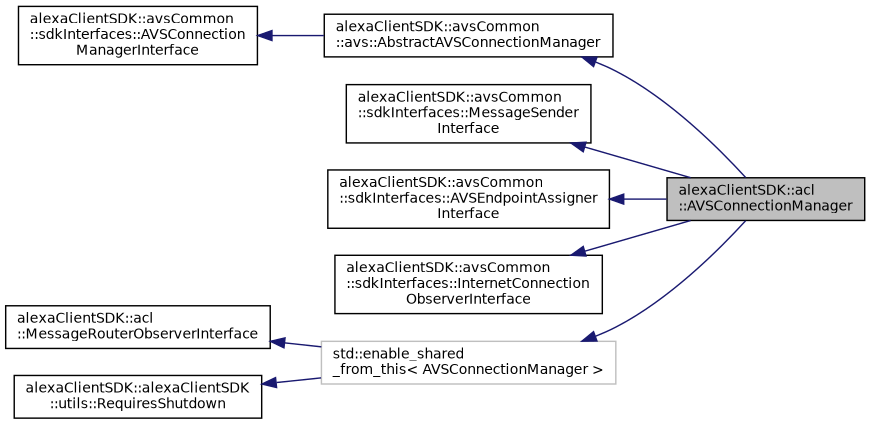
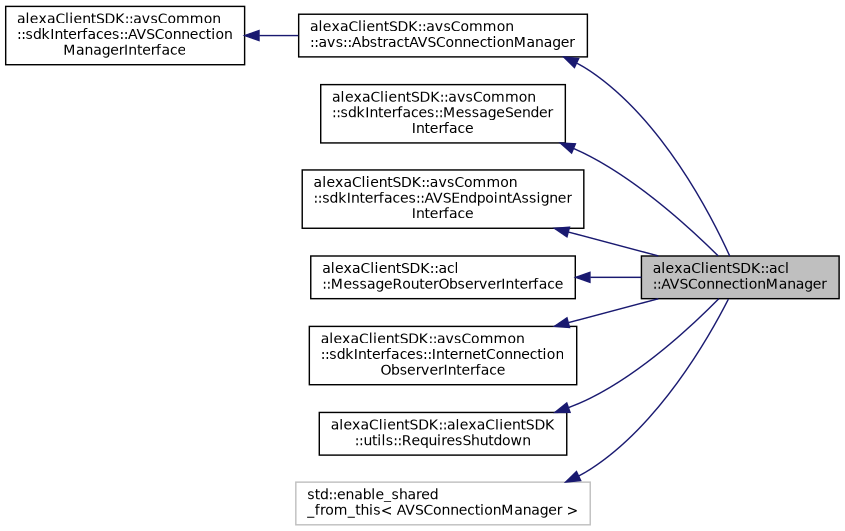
(303, 345) -> (616, 277)
(299, 380) -> (649, 361)
